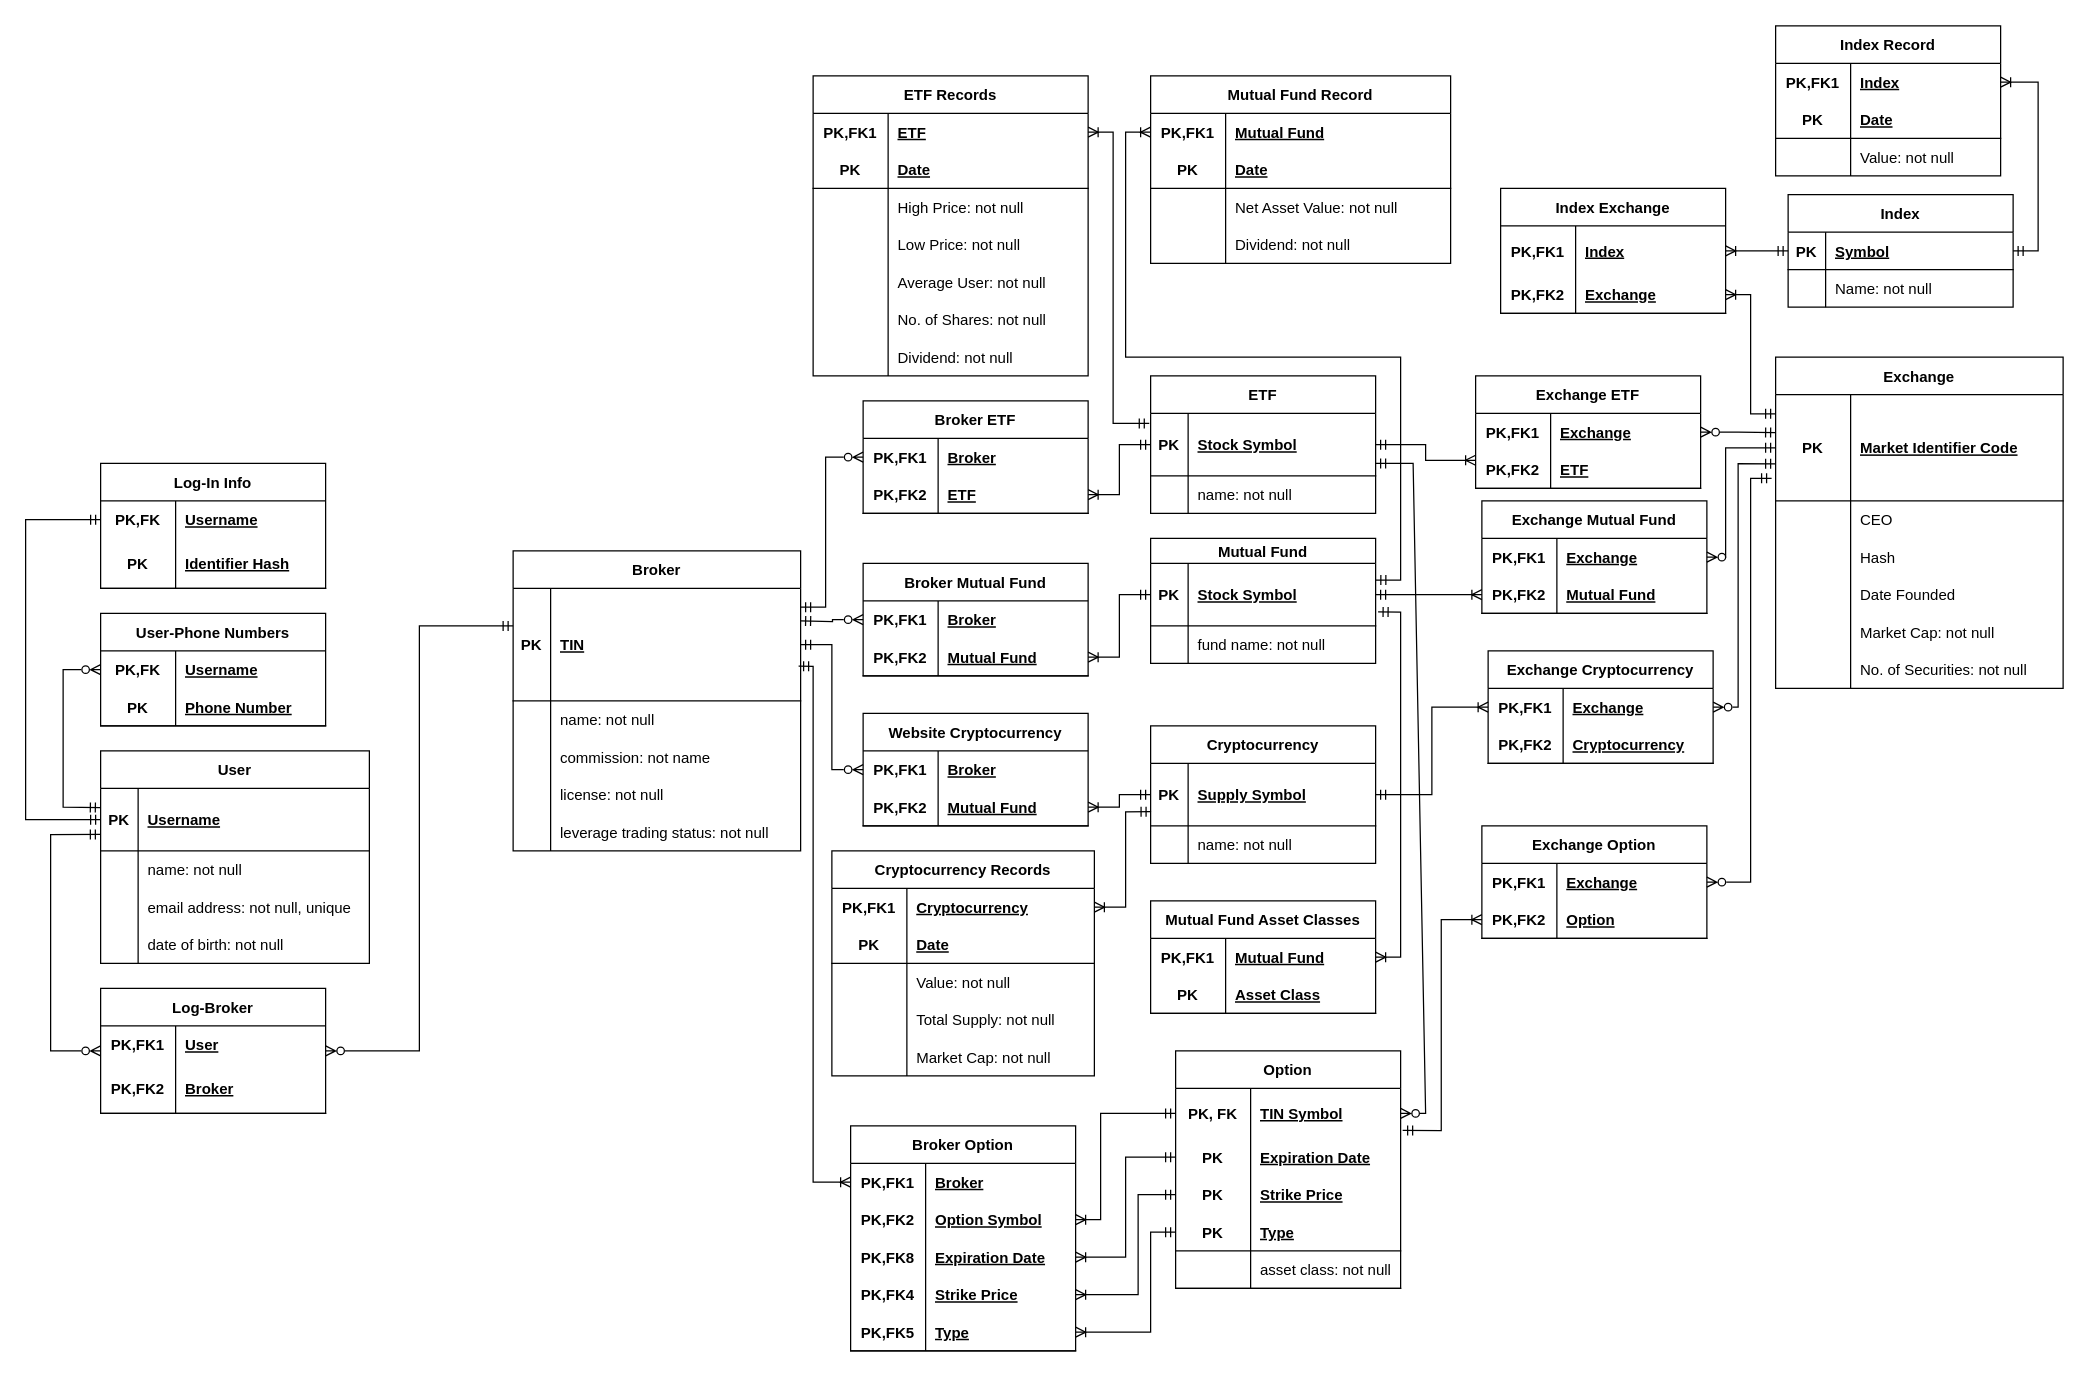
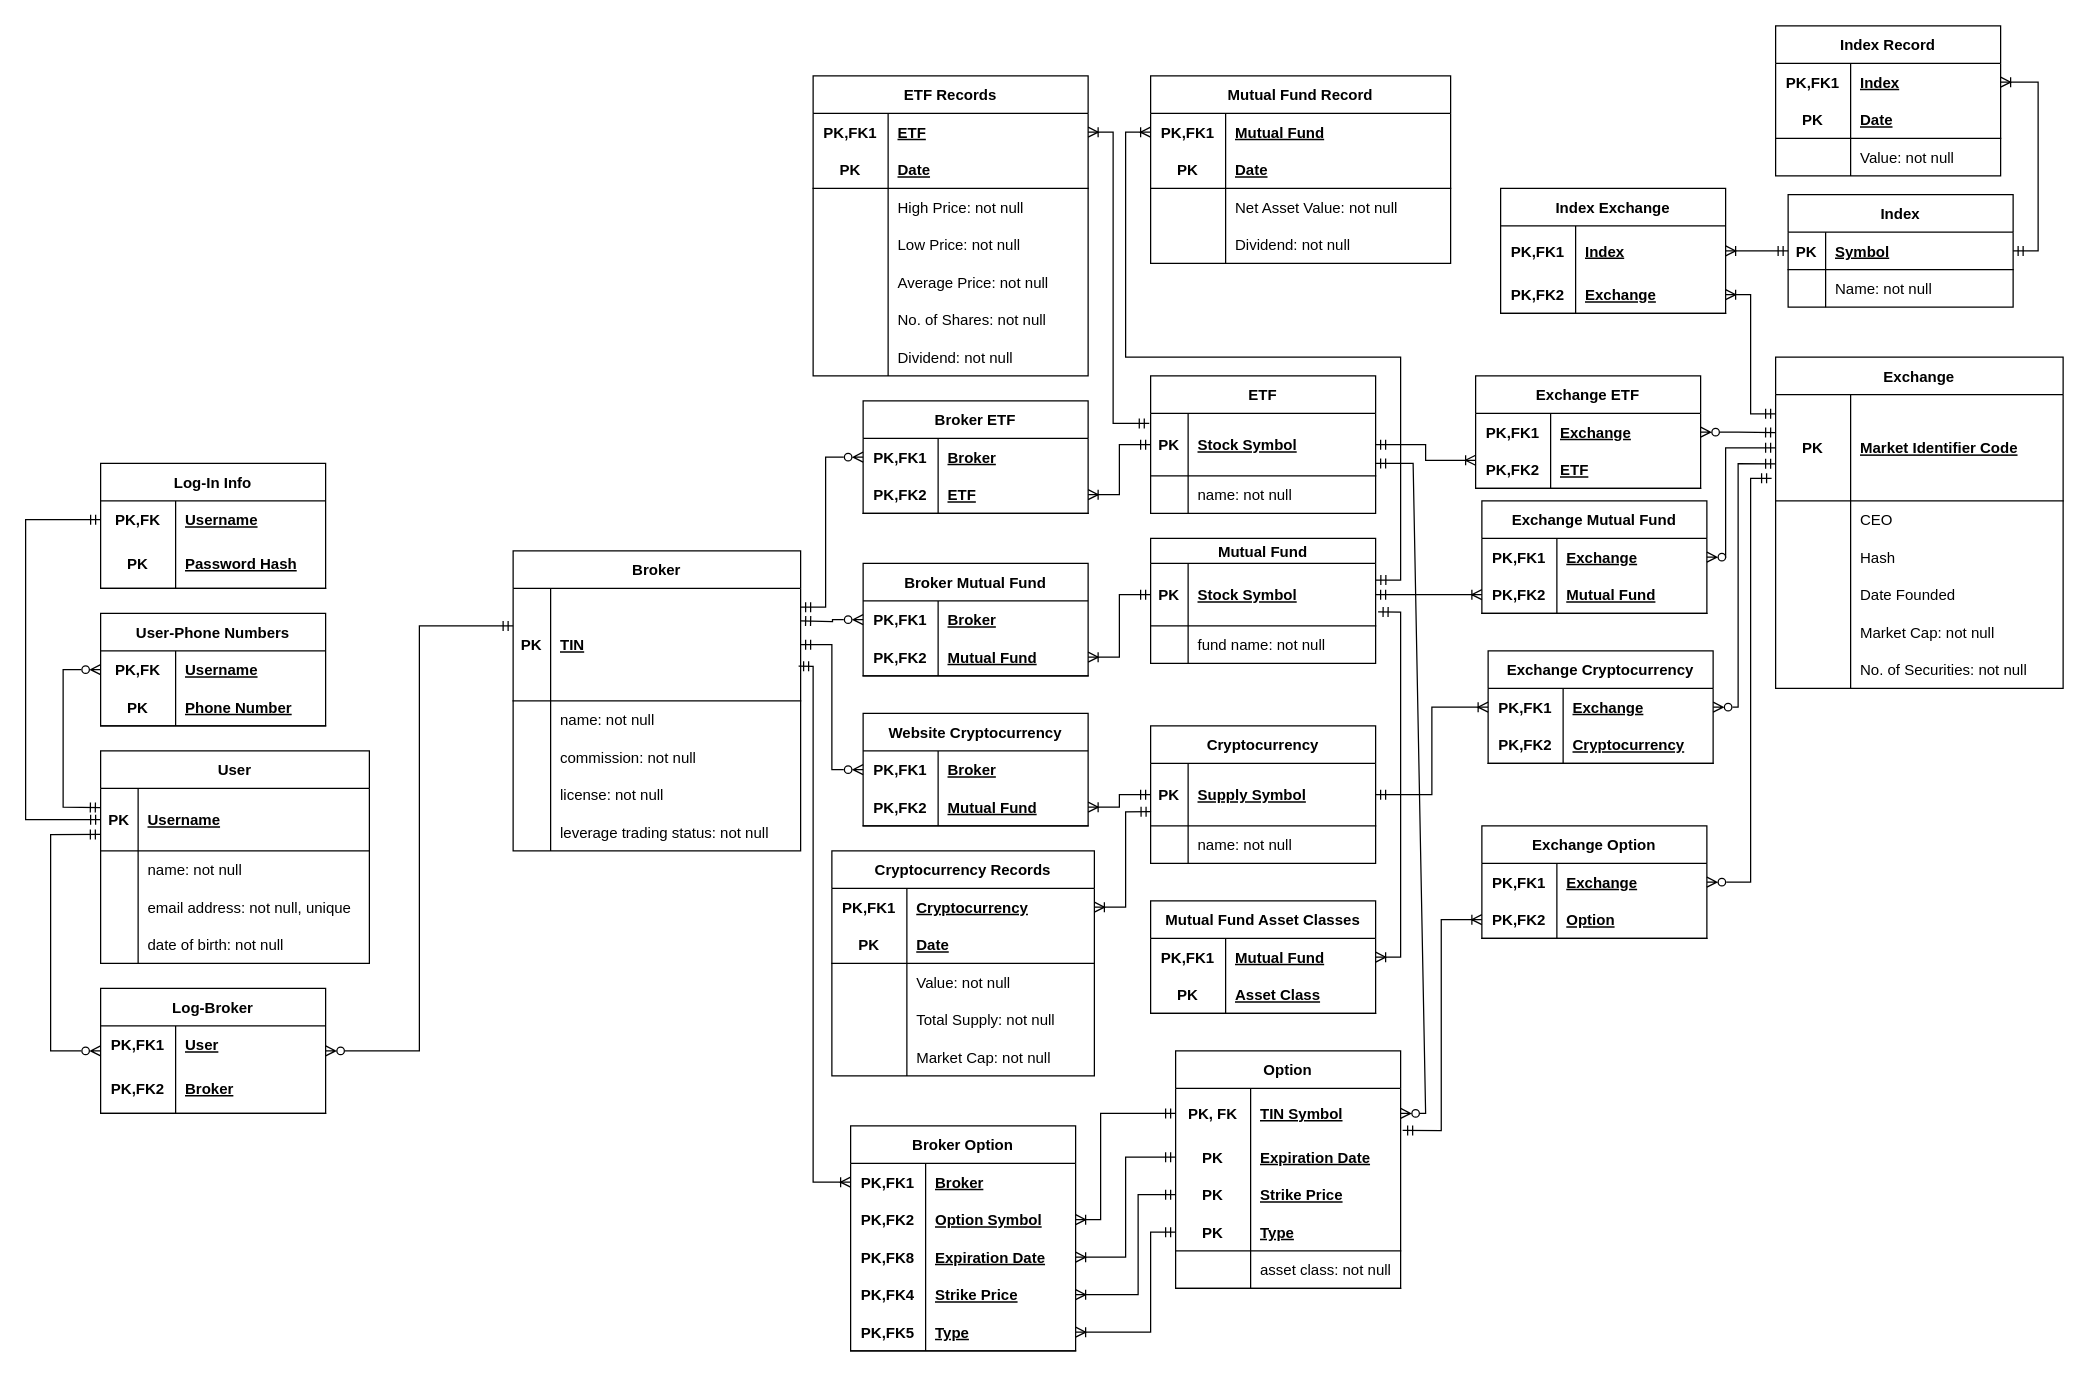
(978, 283) -> (980, 283)
(242, 564) -> (238, 564)
(634, 758) -> (630, 758)
